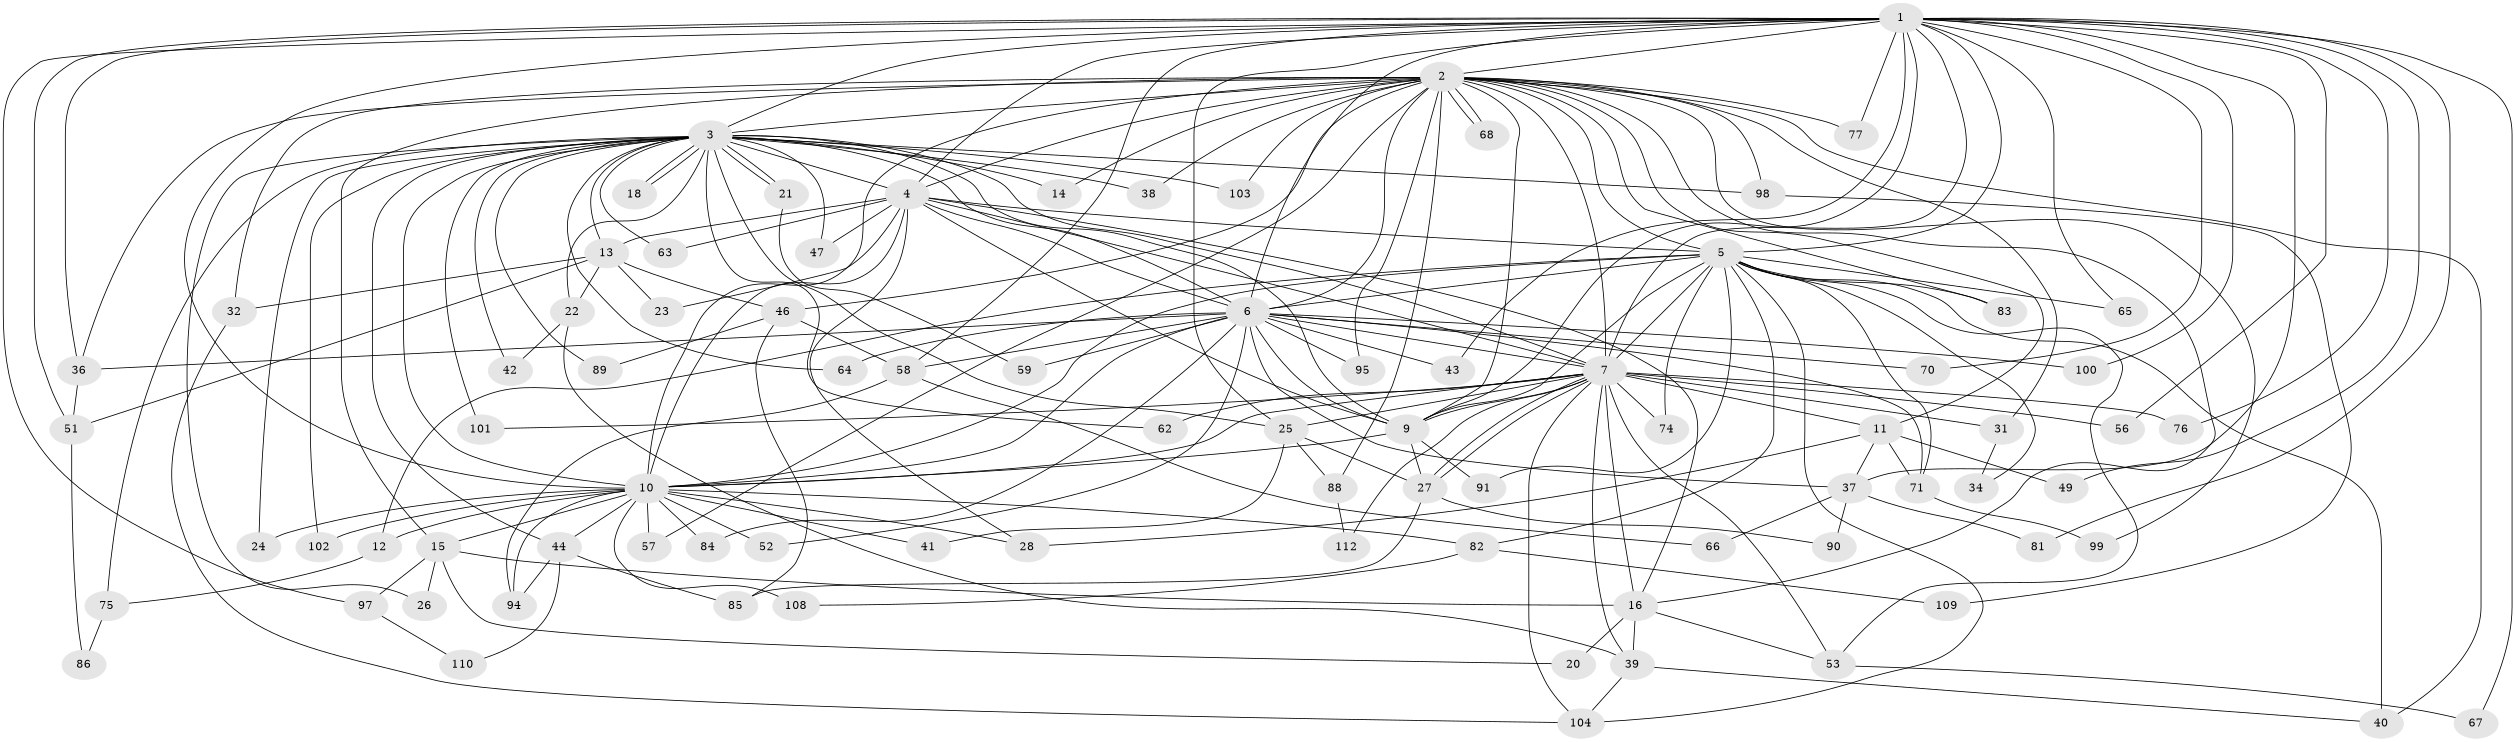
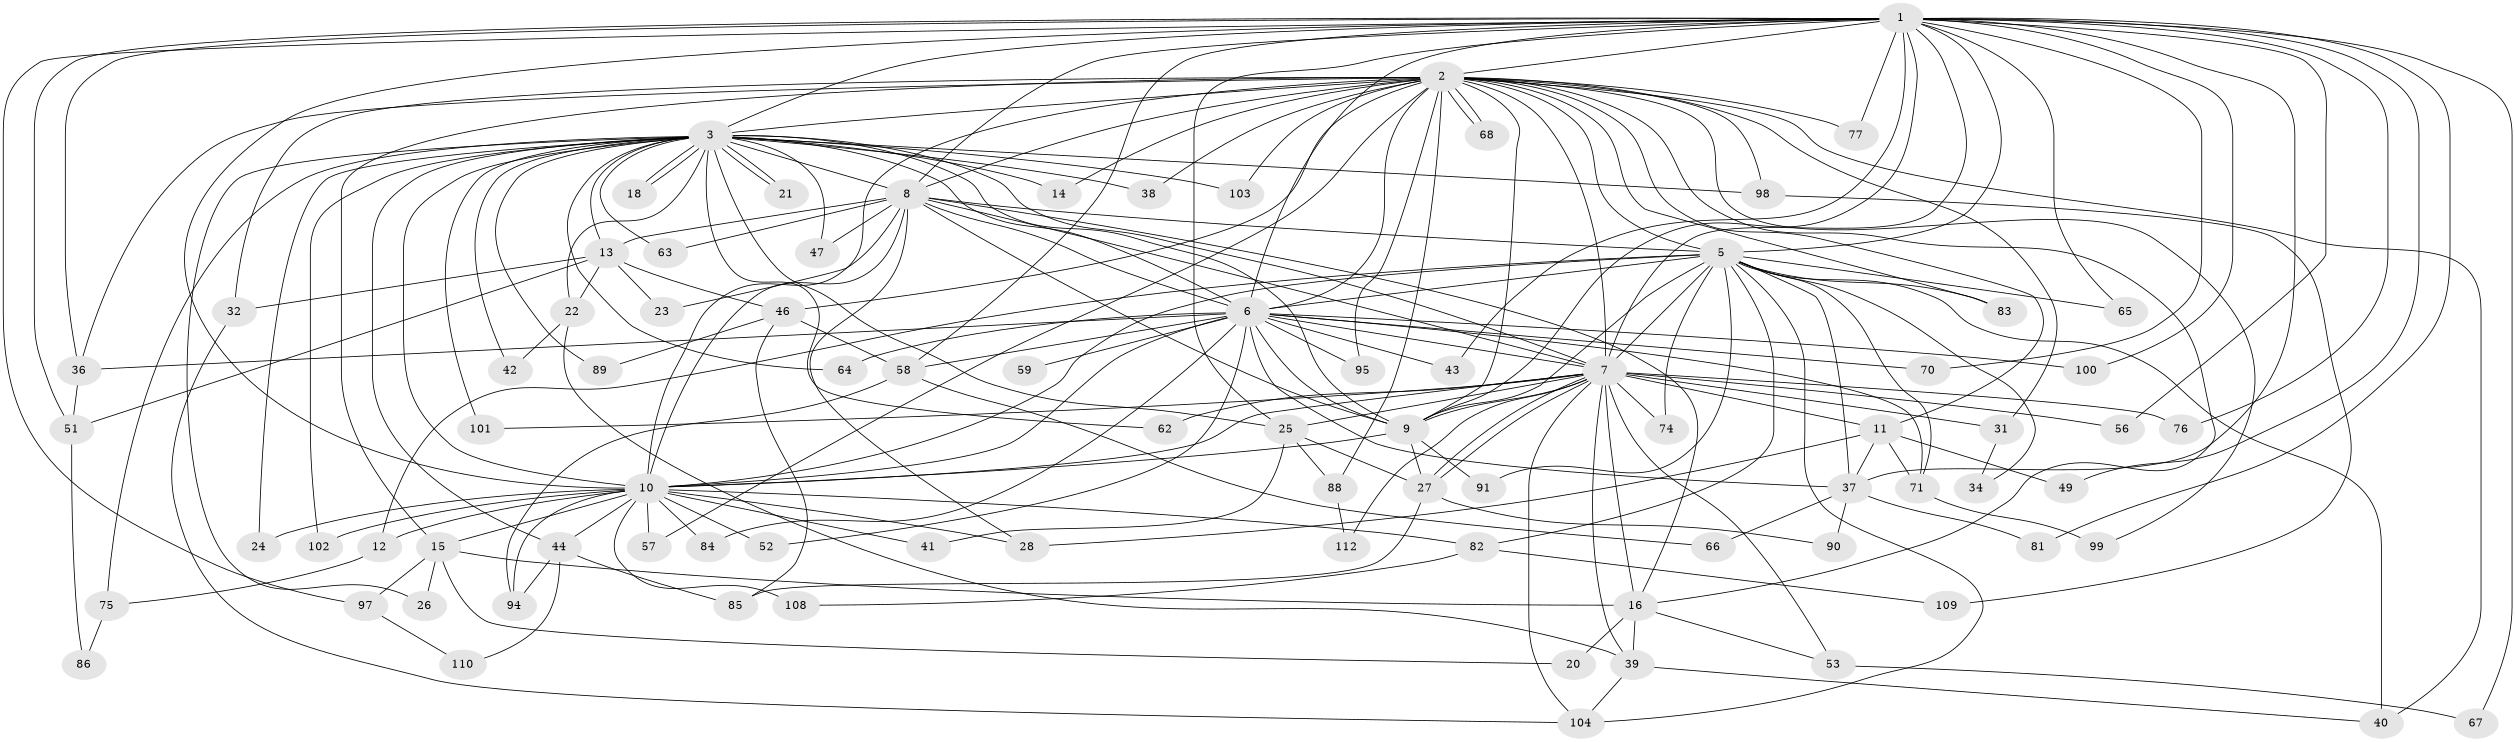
(907, 194) -> (907, 194)
(863, 295) -> none
(2093, 415) -> (1831, 336)
